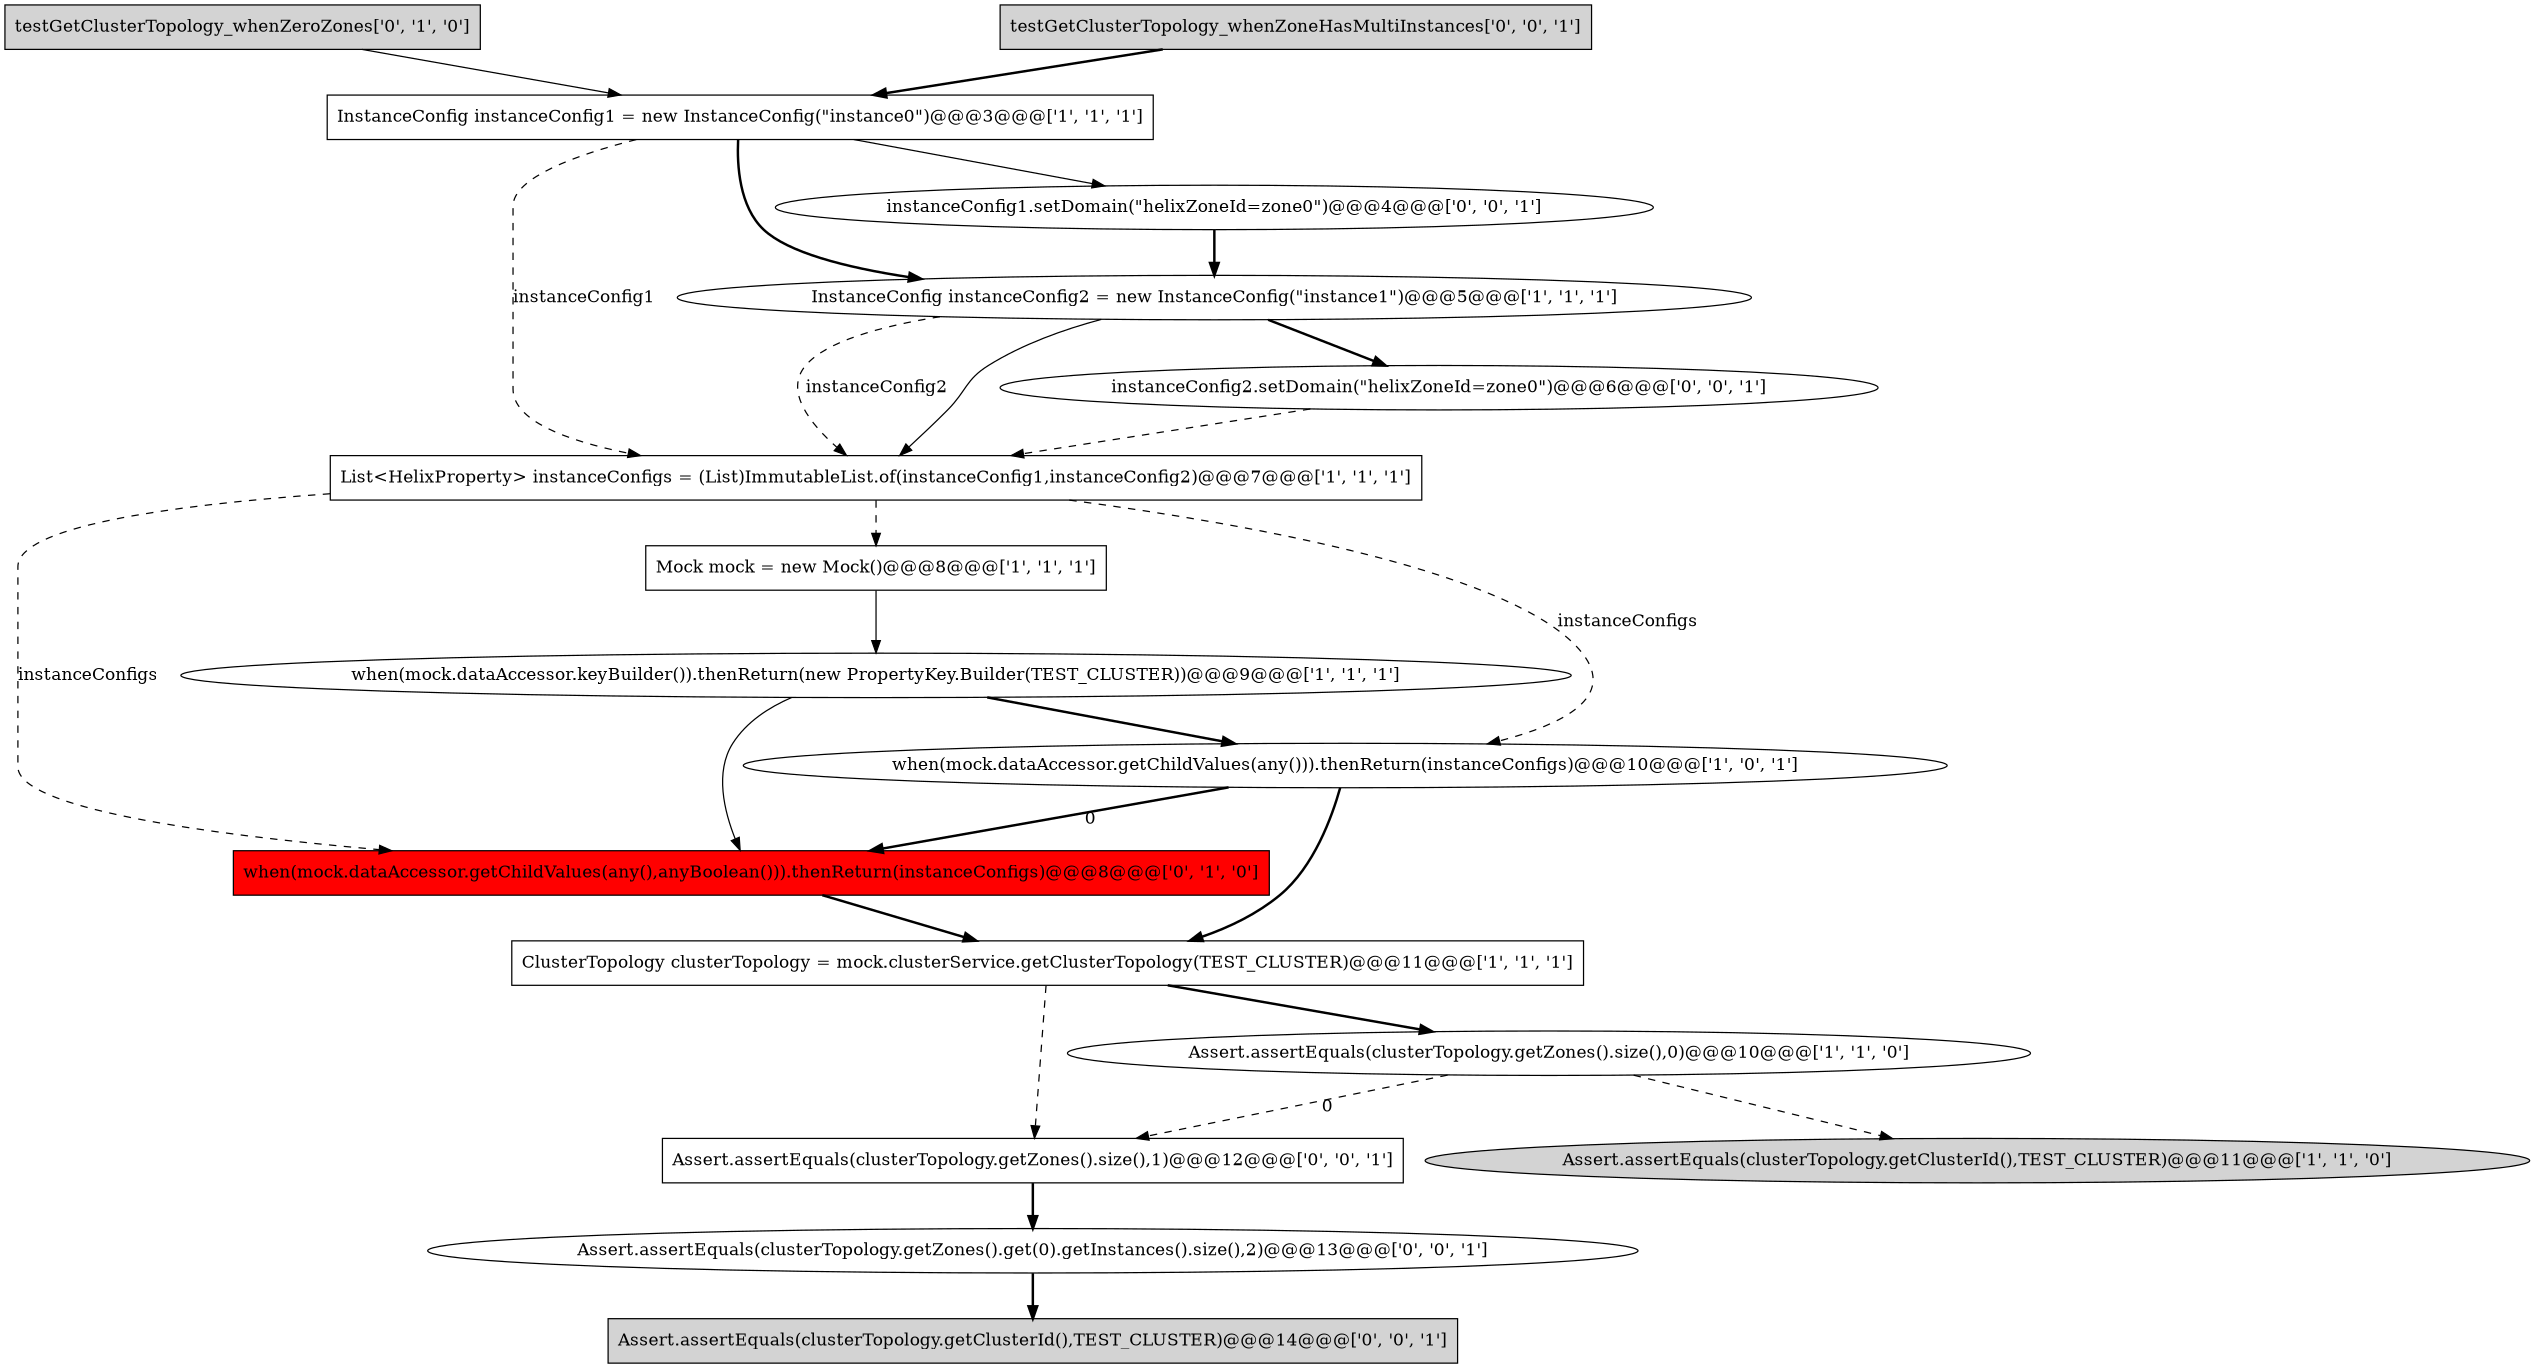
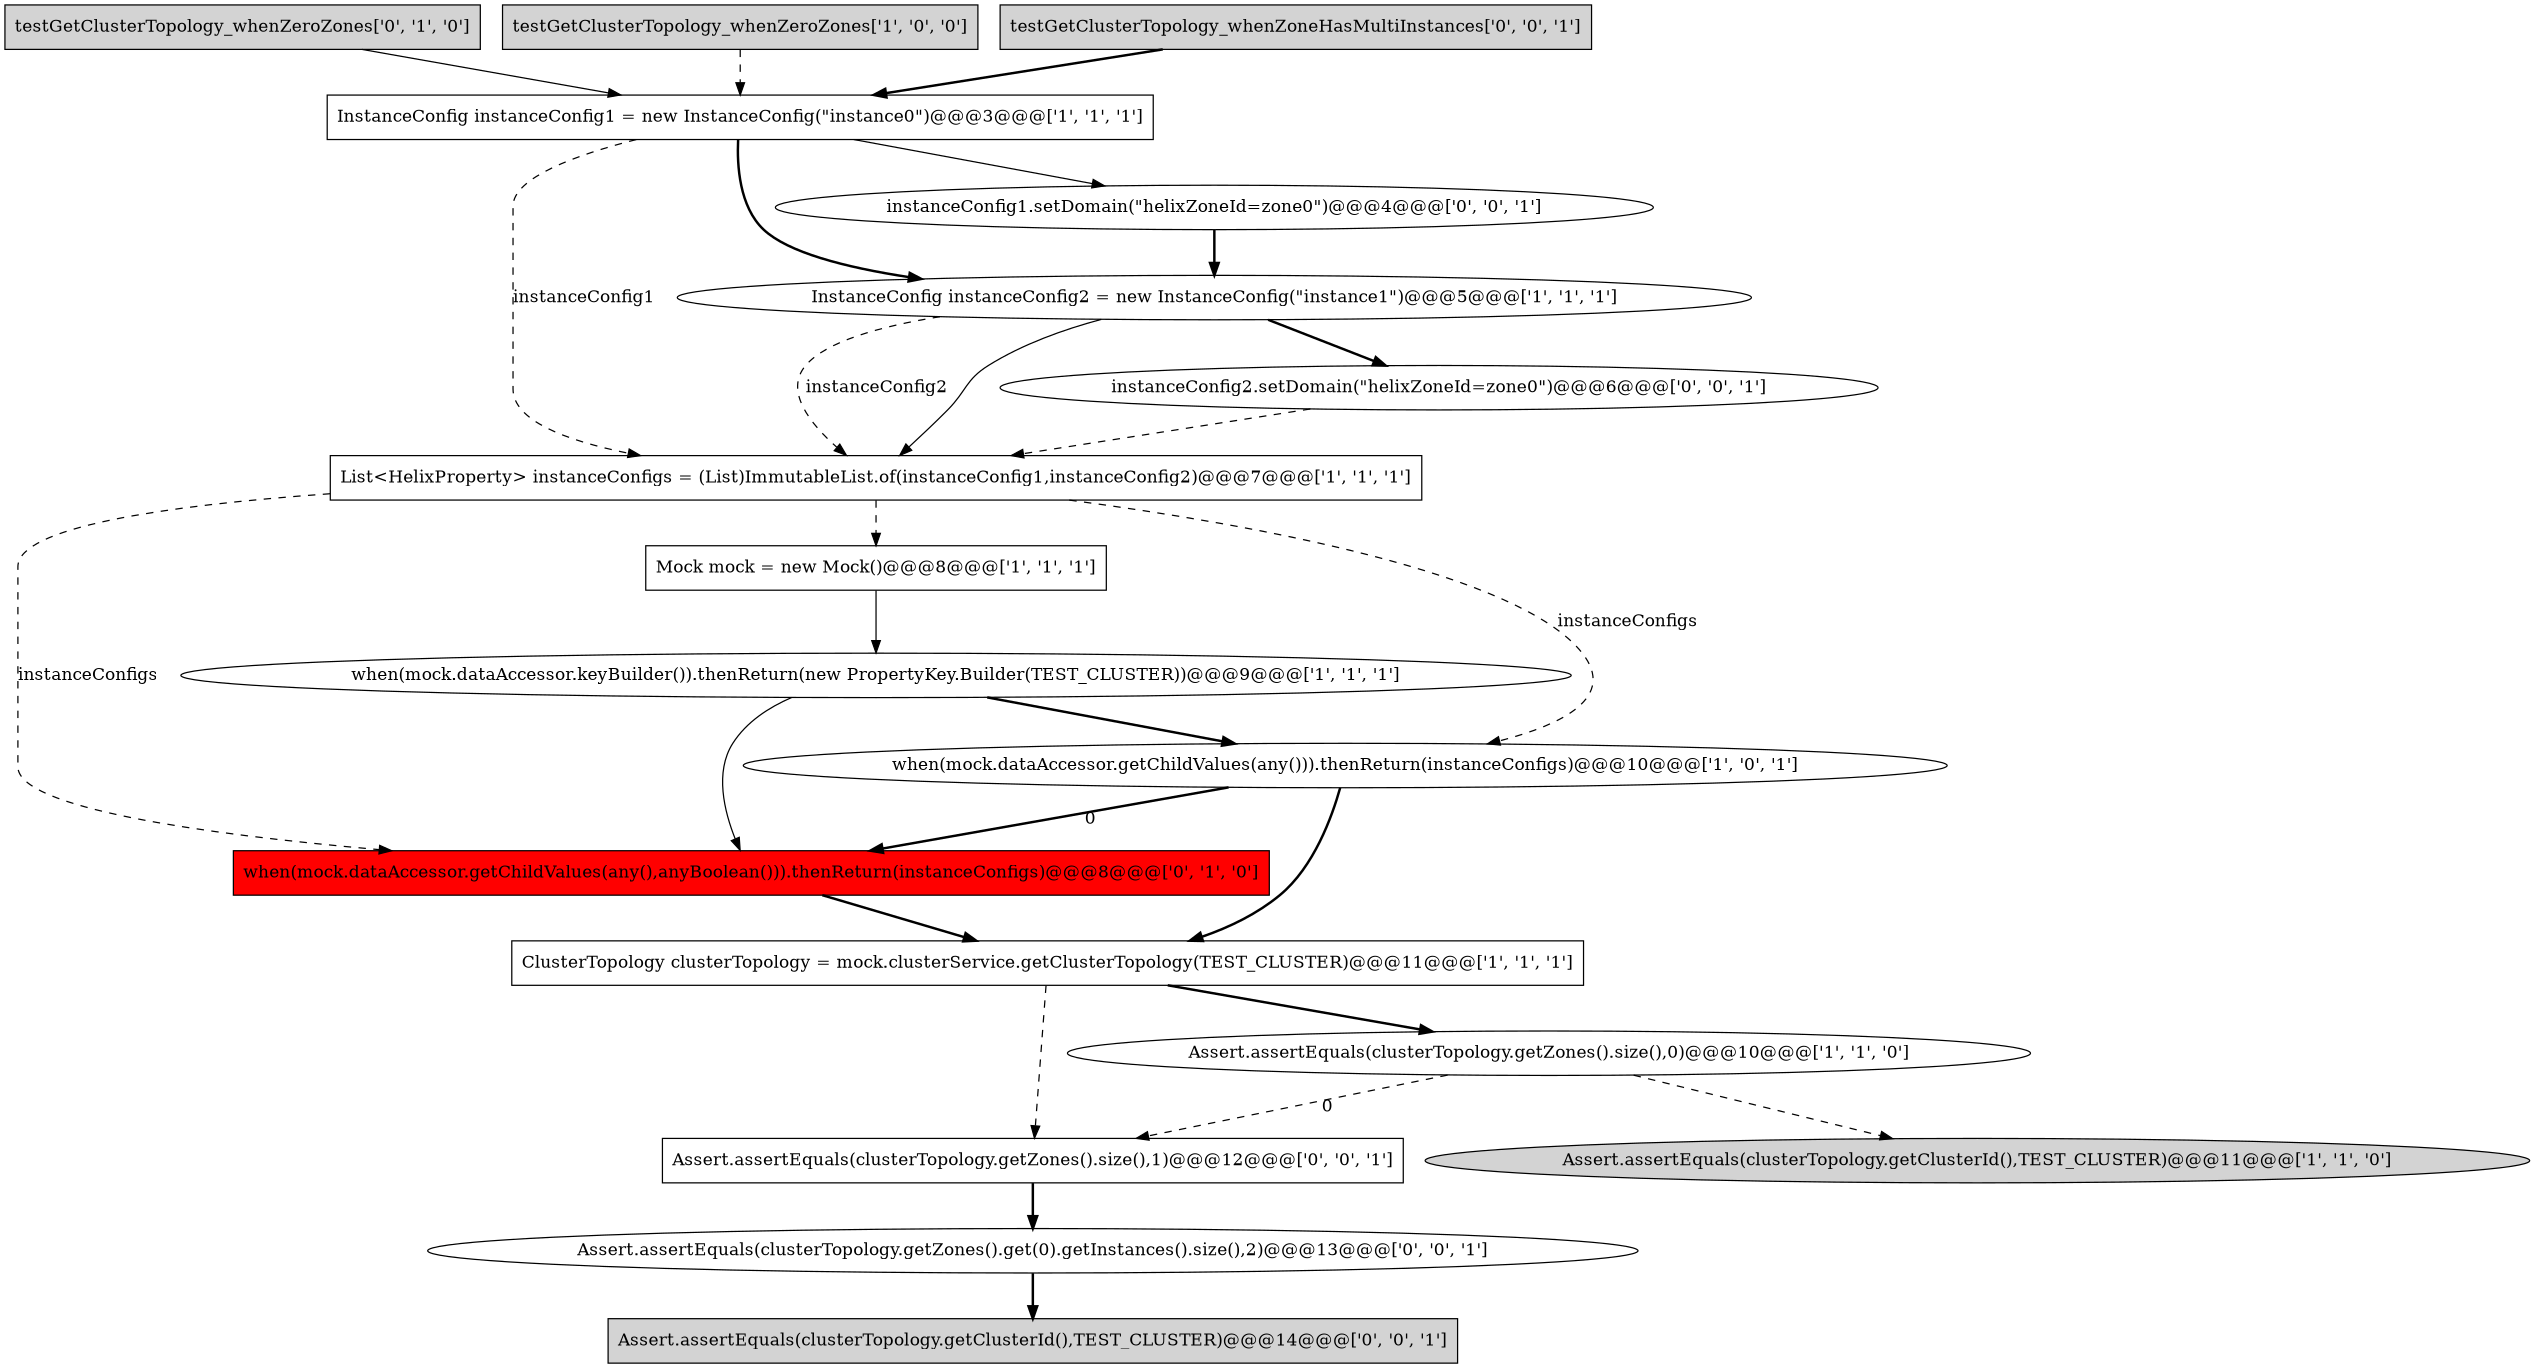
none -> (740, 27)
